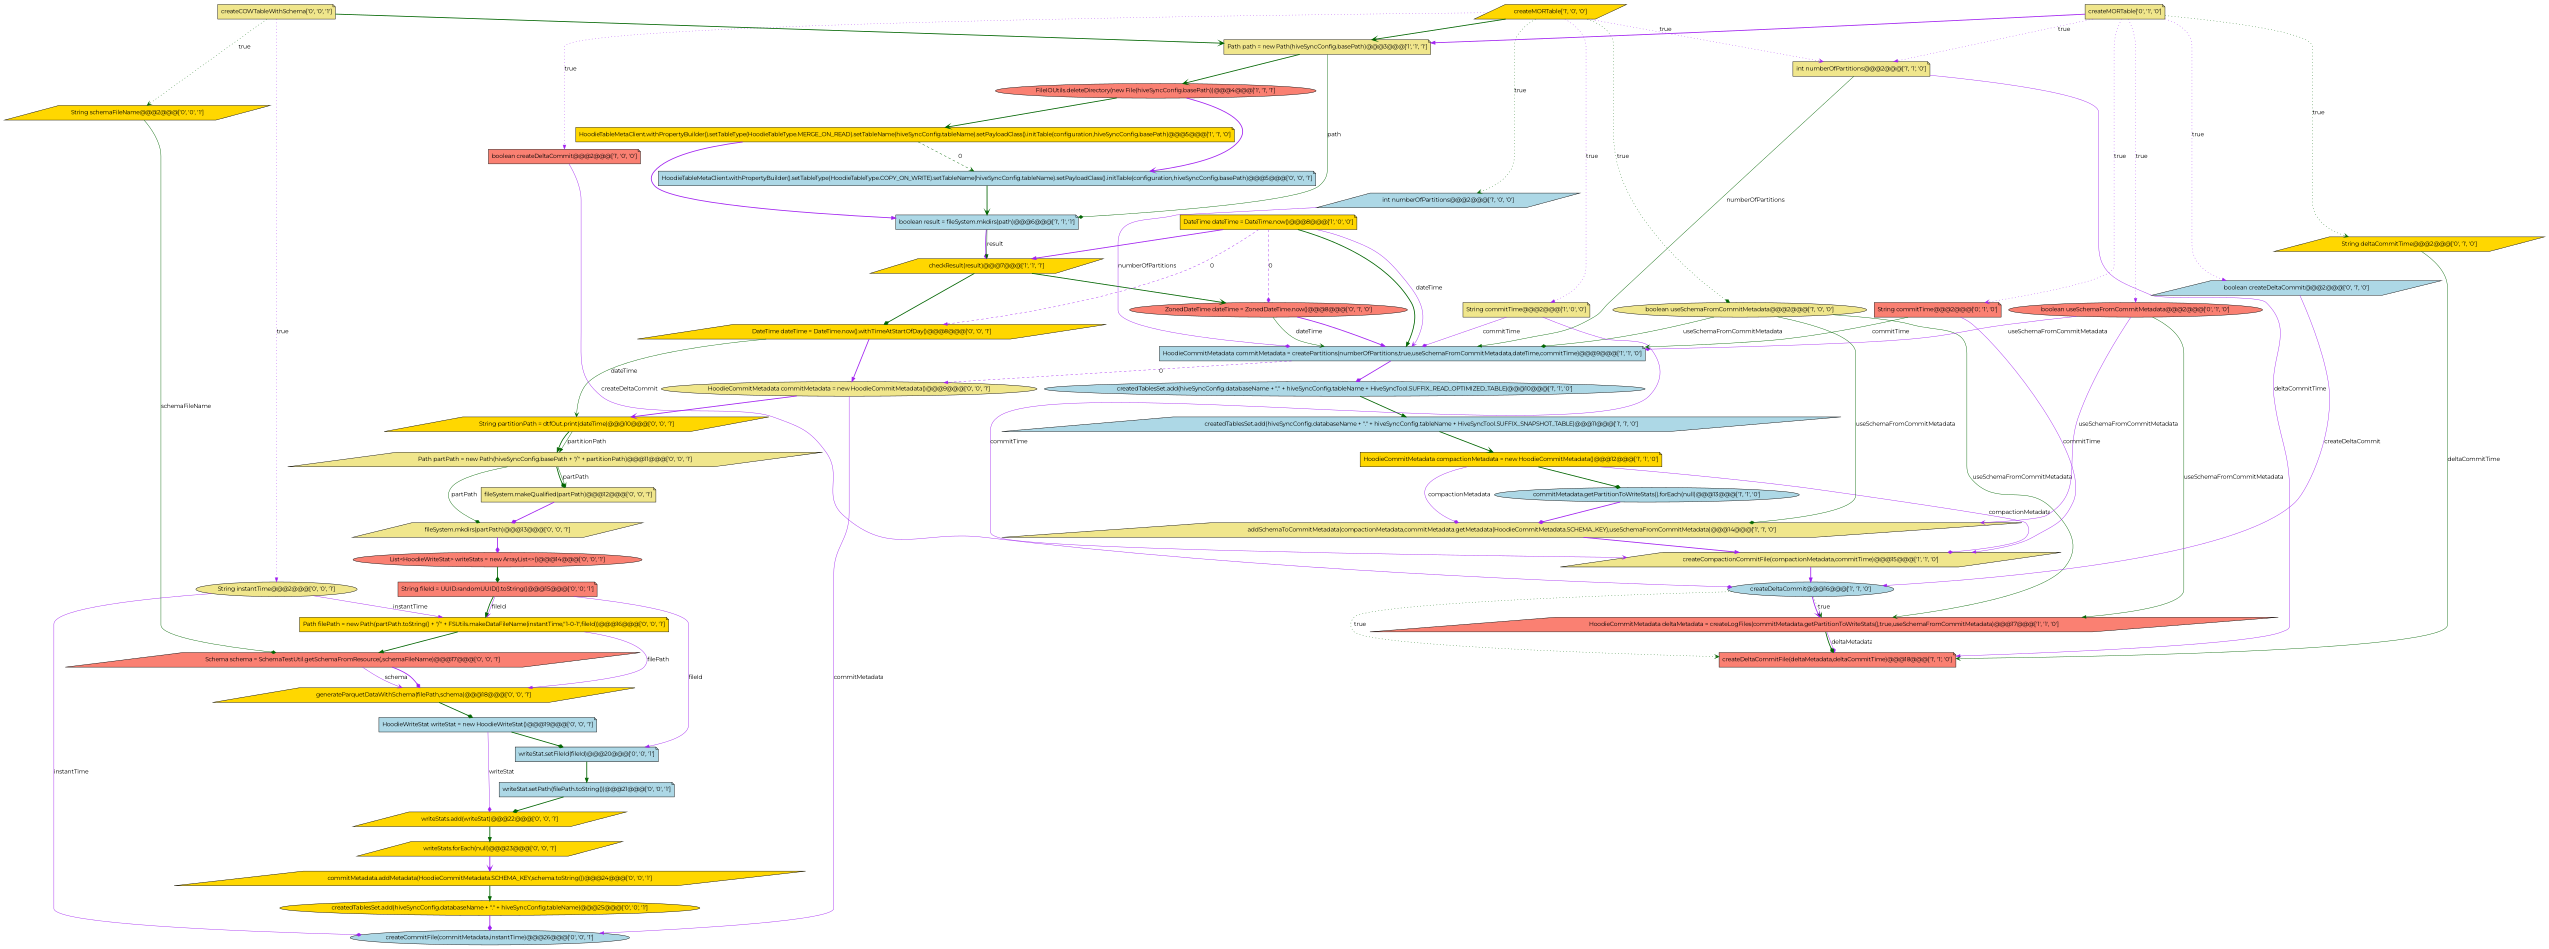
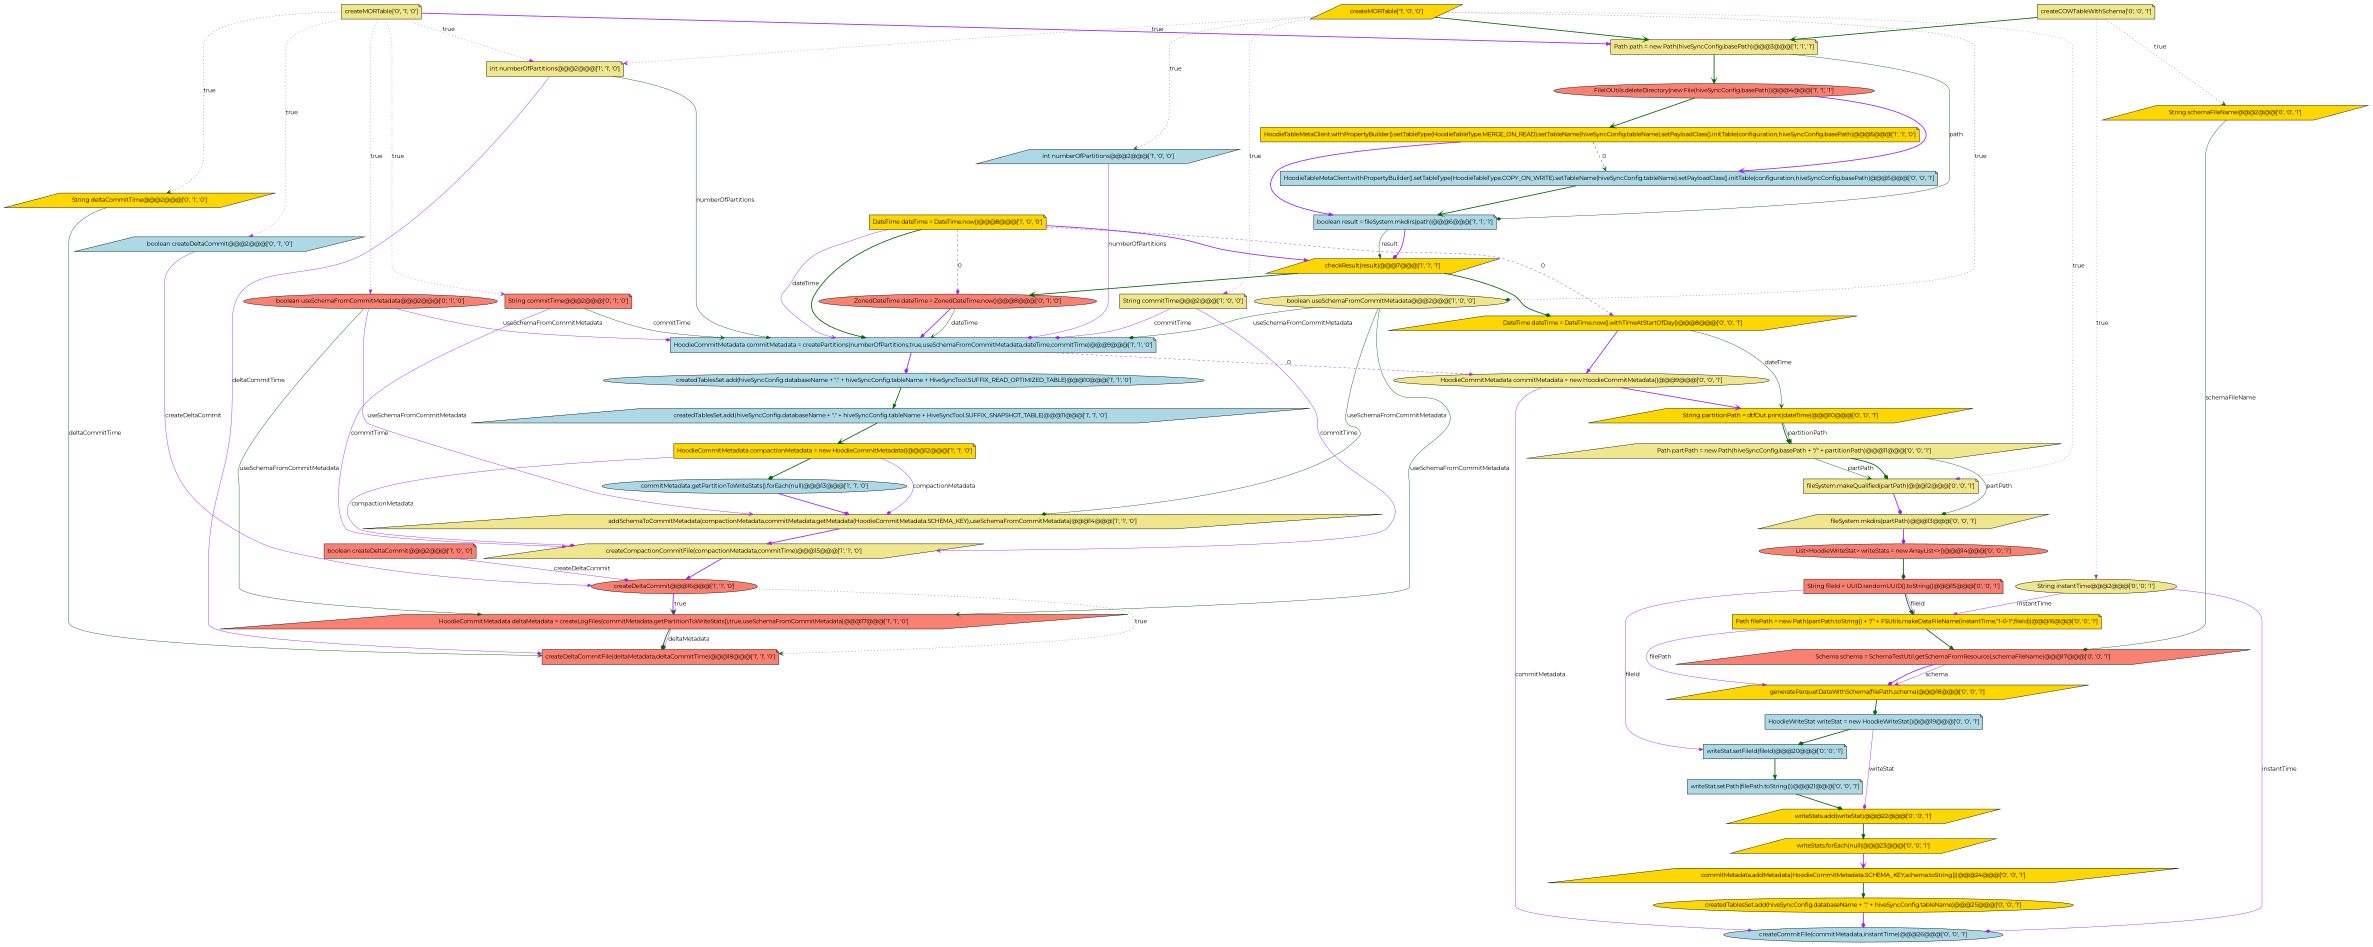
(976, 21) -> (2022, 32)
(1811, 589) -> (674, 586)
